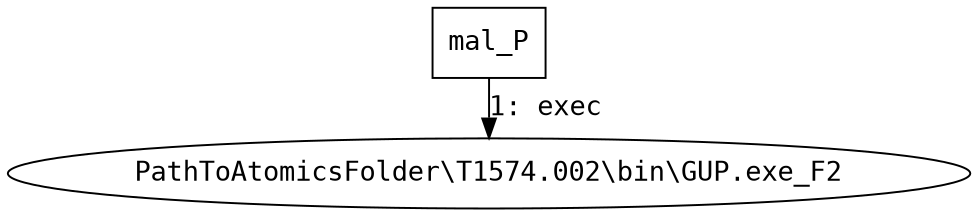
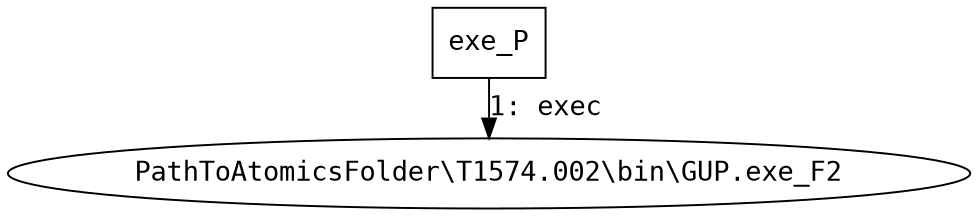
(489, 43) -> (489, 43)
